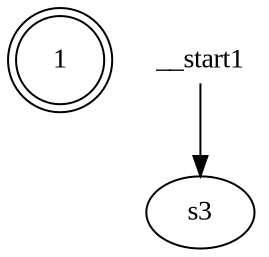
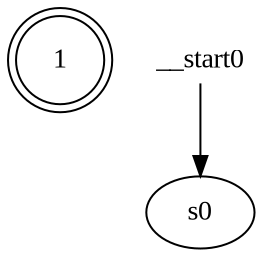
(200, 60) -> (200, 60)
(200, 212) -> (200, 212)
